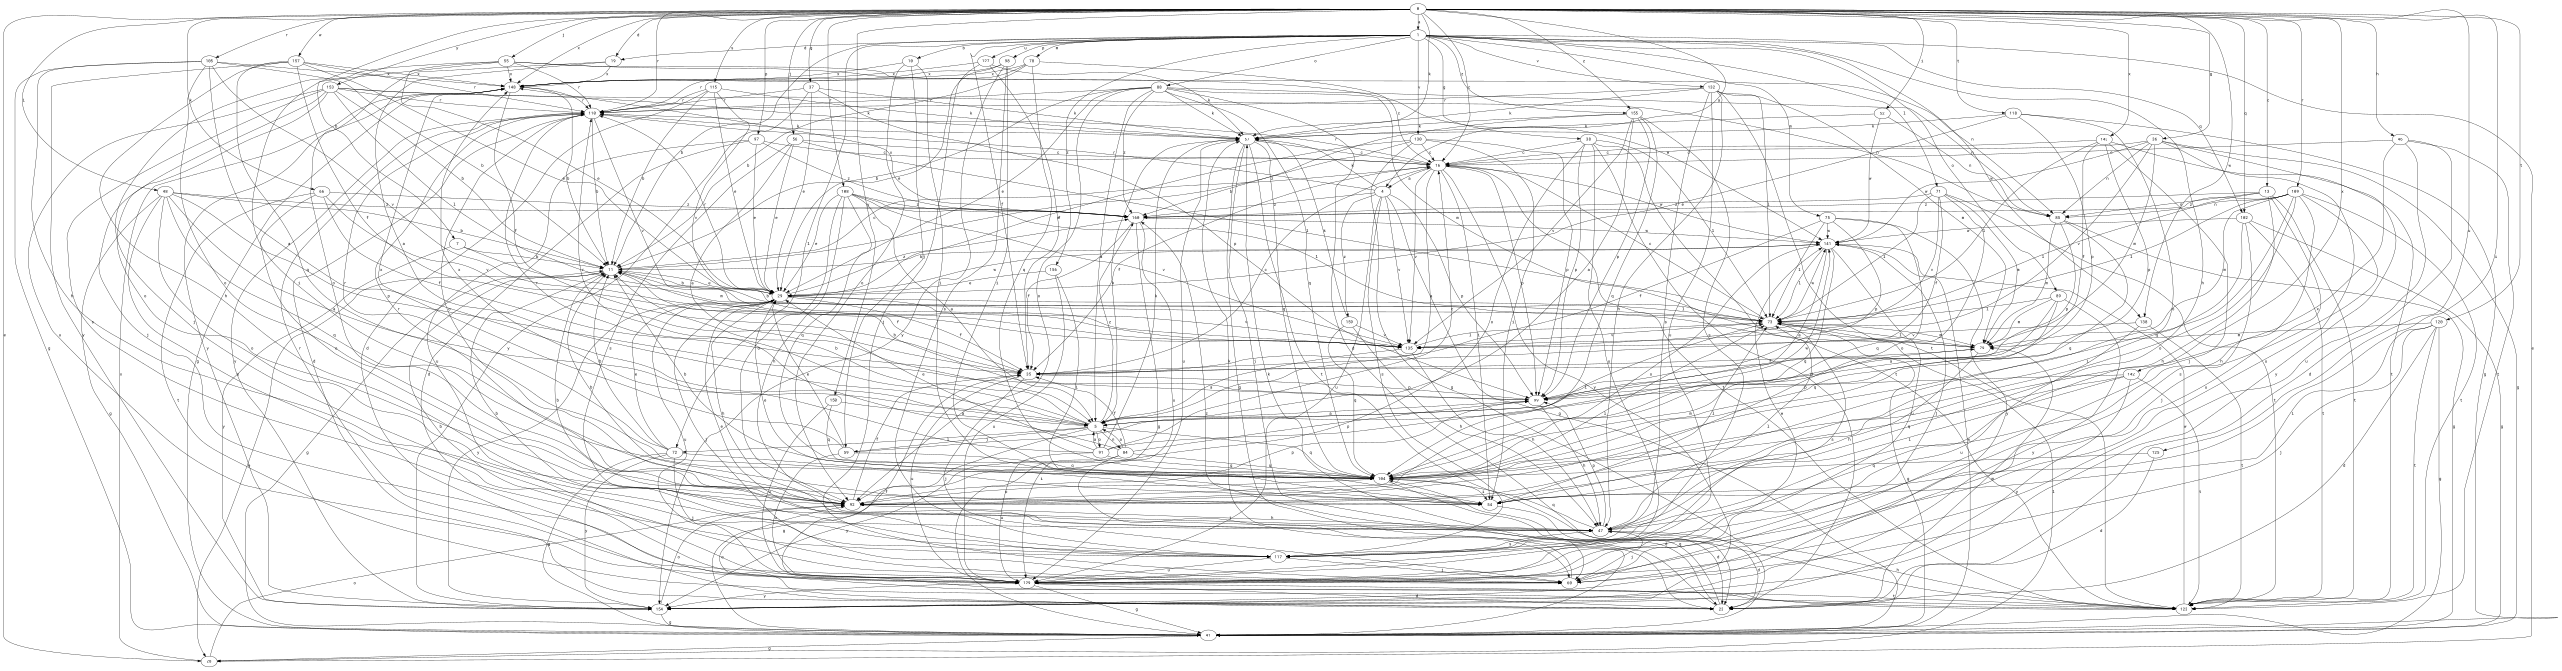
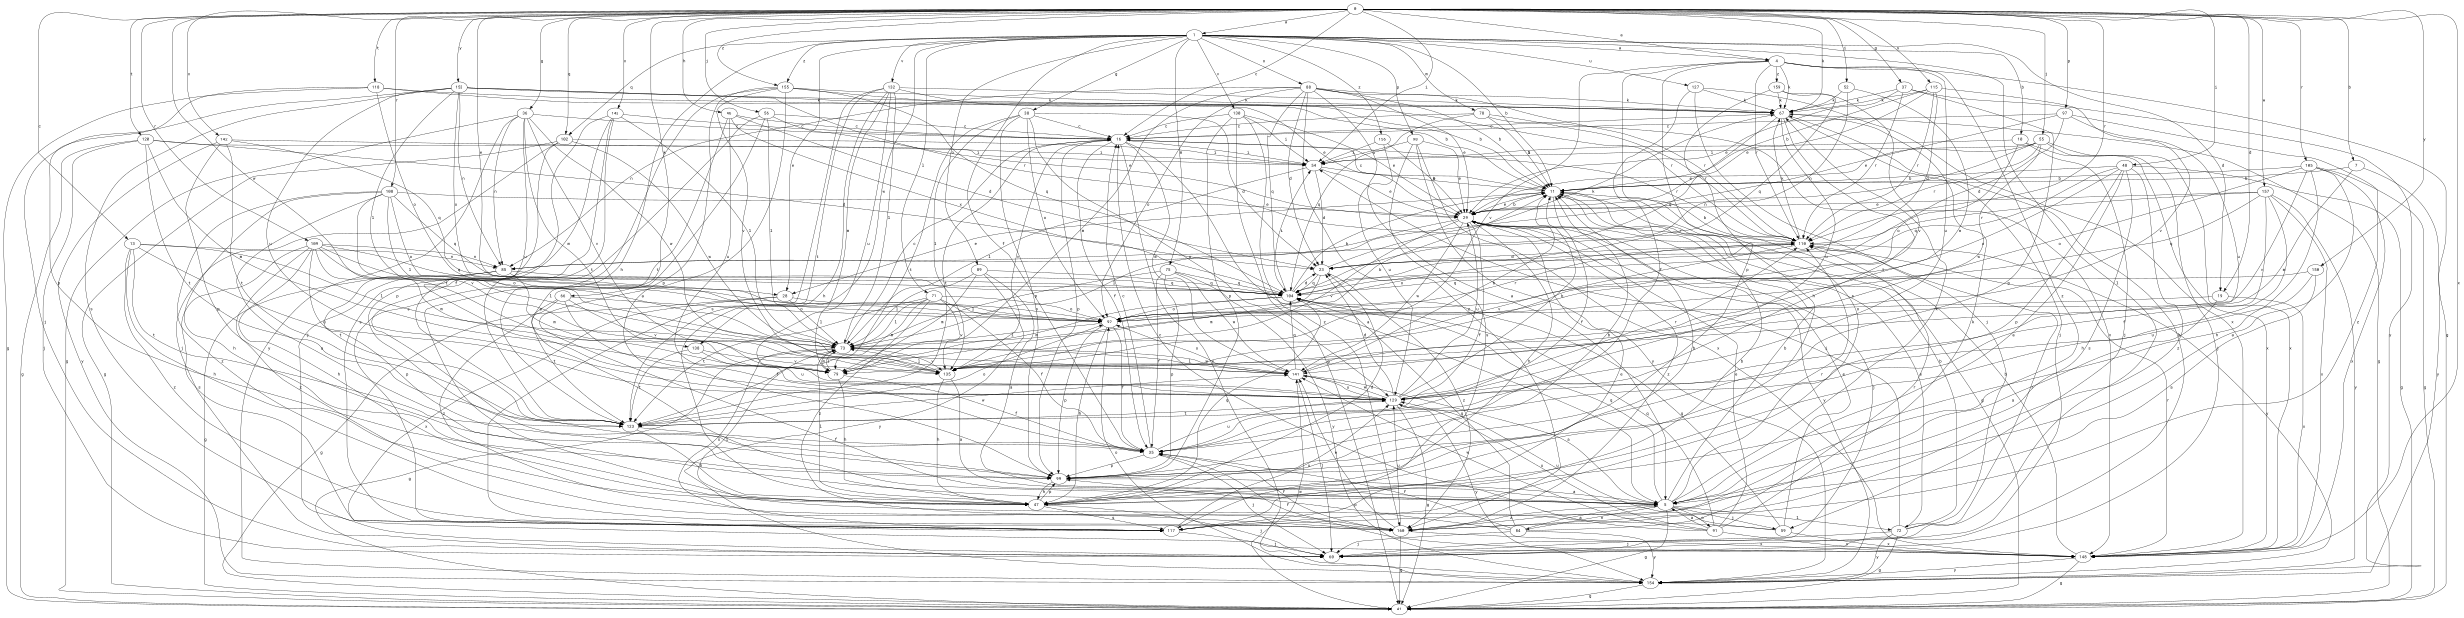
(1410, 176) -> (1484, 44)
(1692, 204) -> (934, 233)
(2156, 453) -> none
(703, 523) -> (1470, 326)
(710, 648) -> (474, 590)
